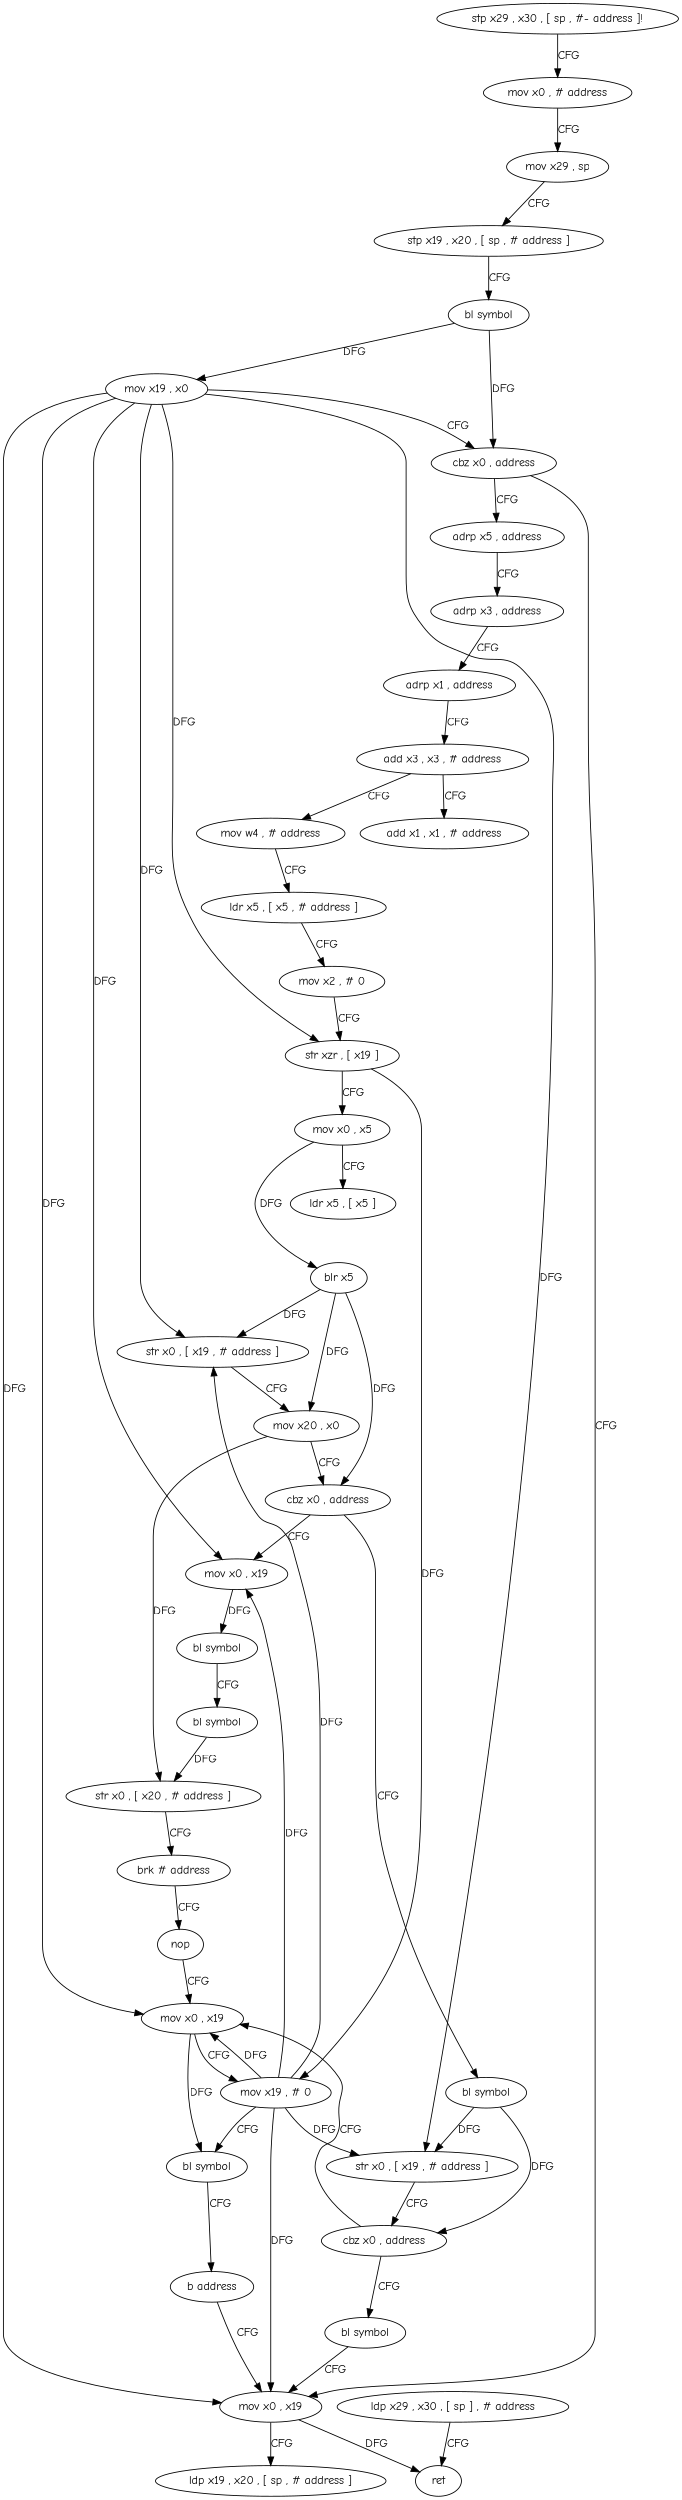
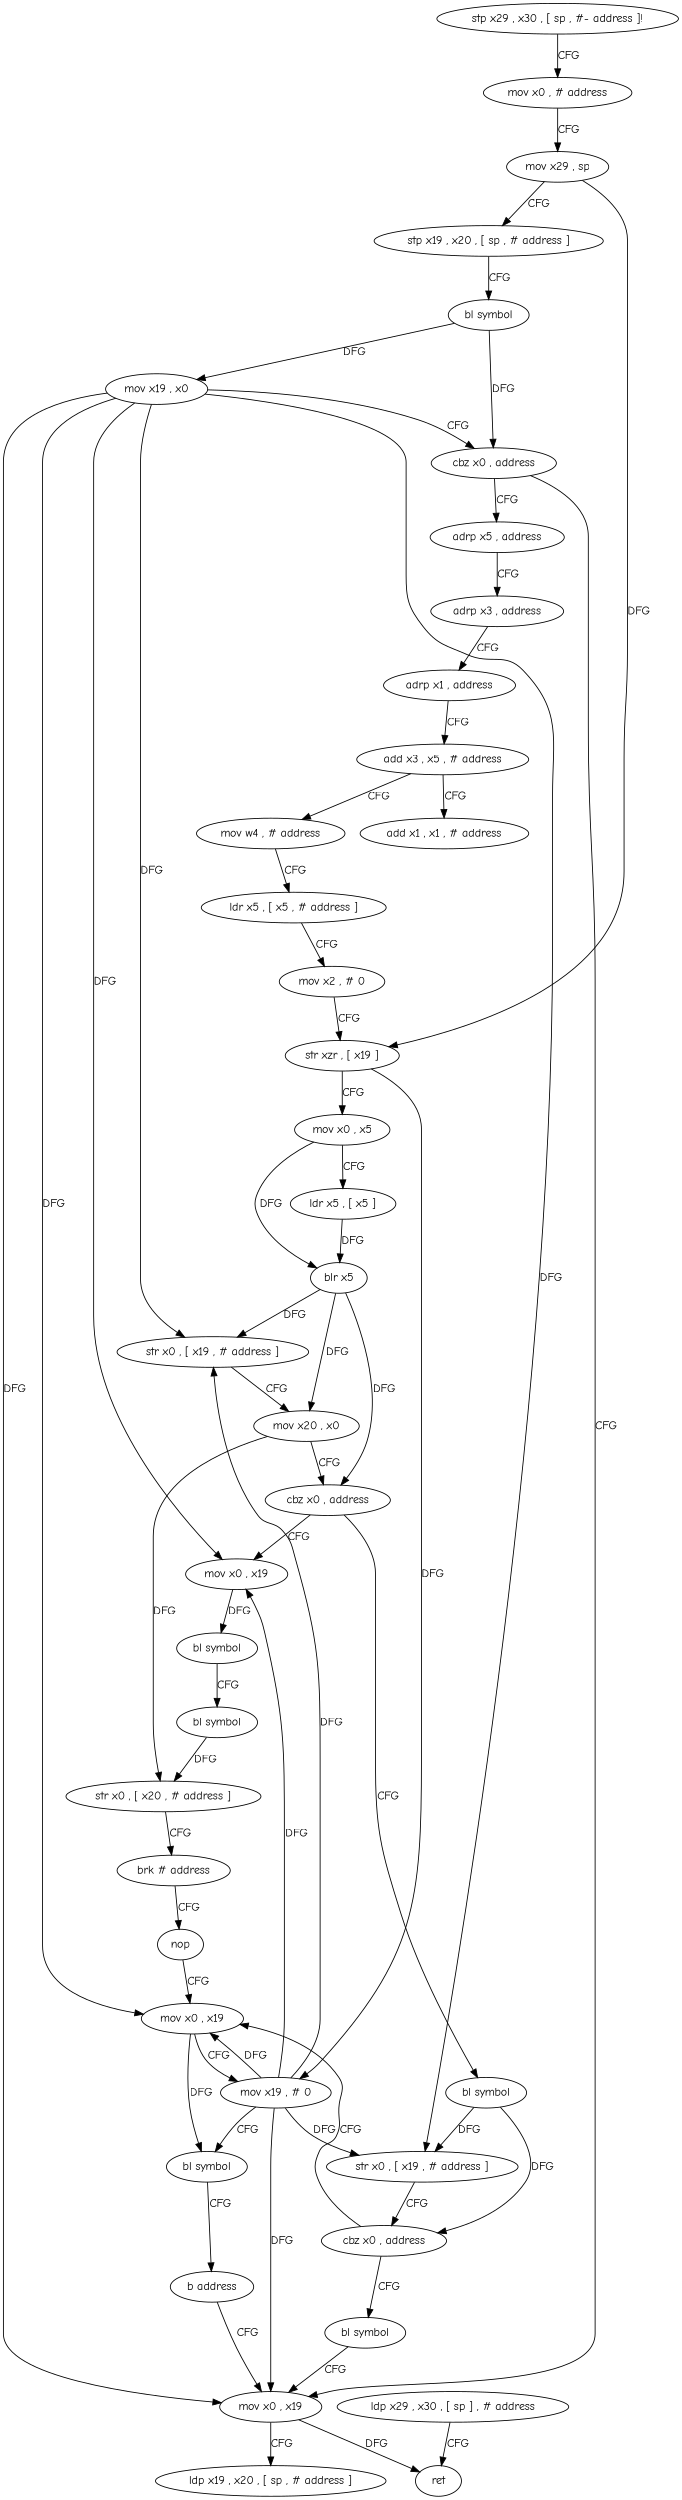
(173, 748) -> (627, 670)
(443, 759) -> (443, 759)
none -> (341, 1237)
